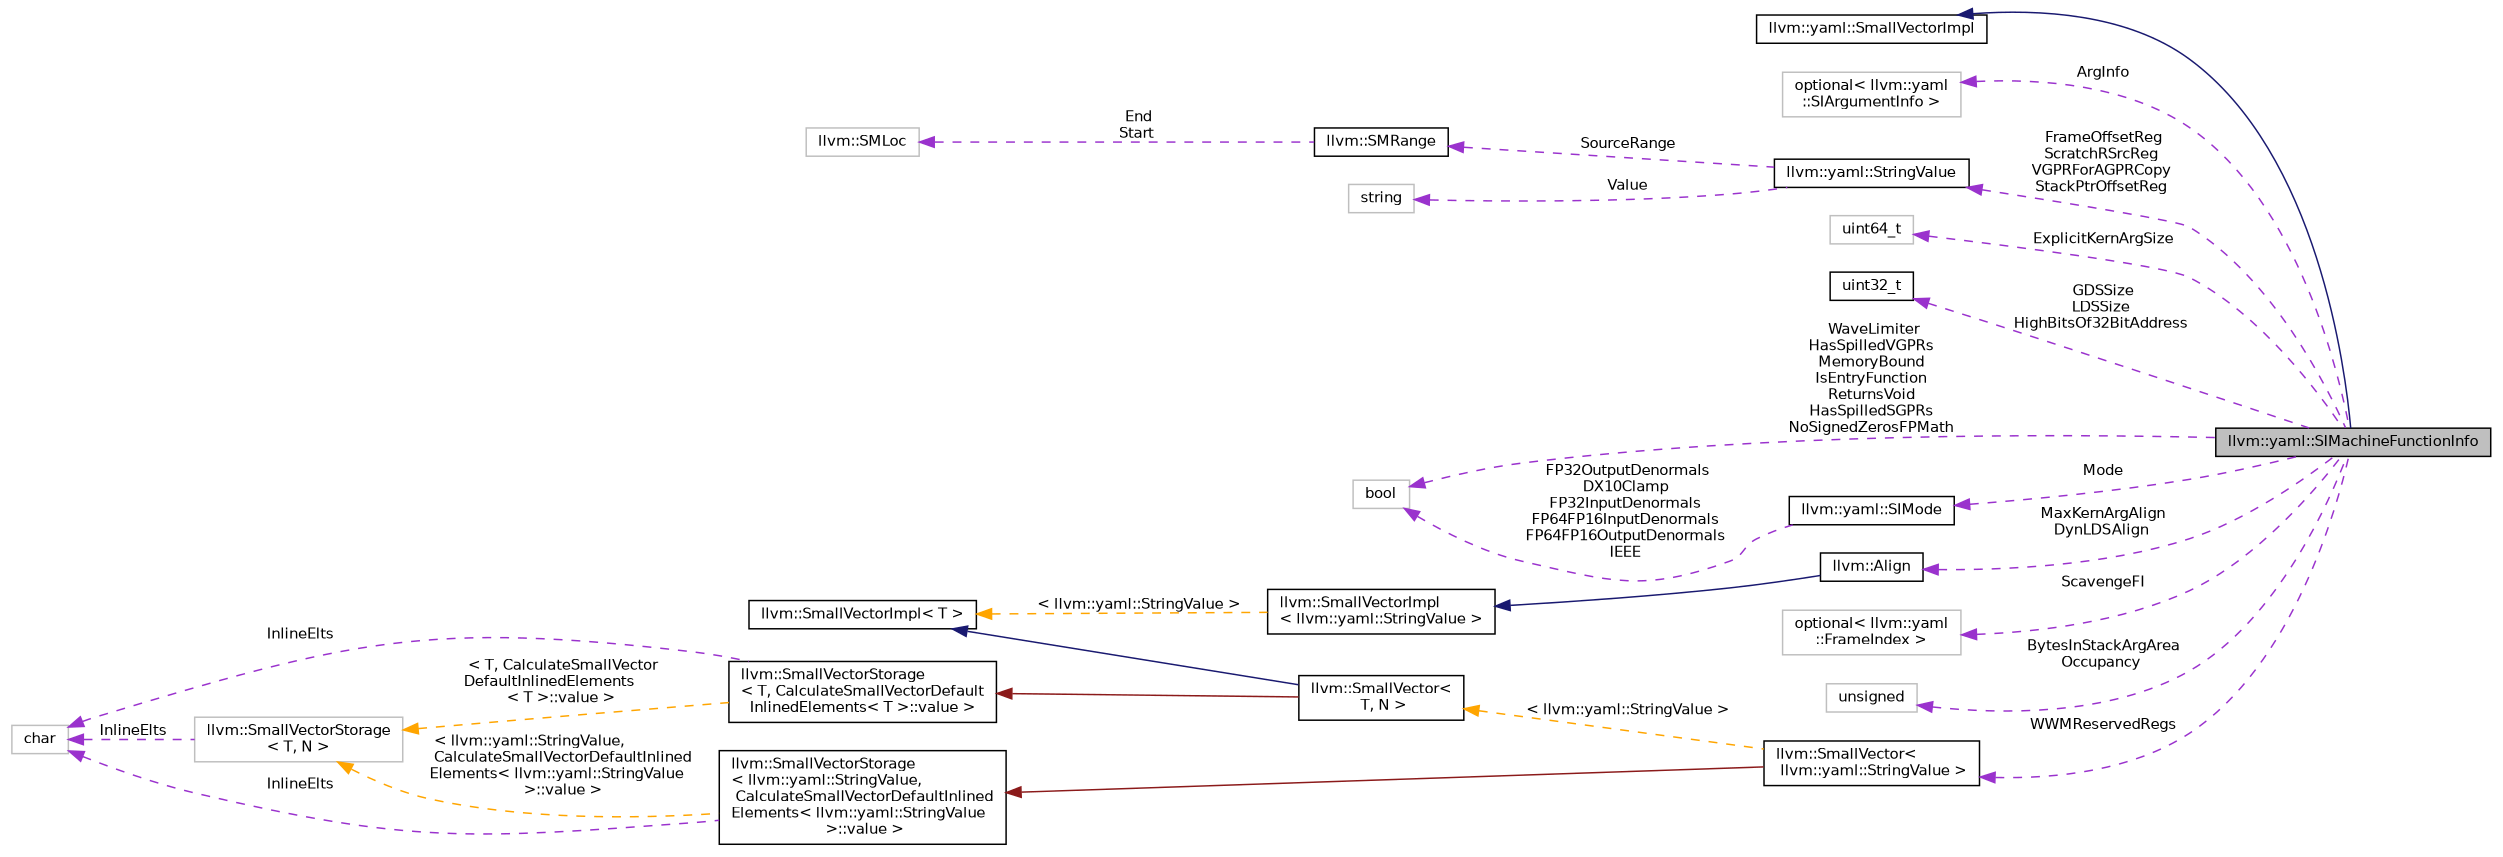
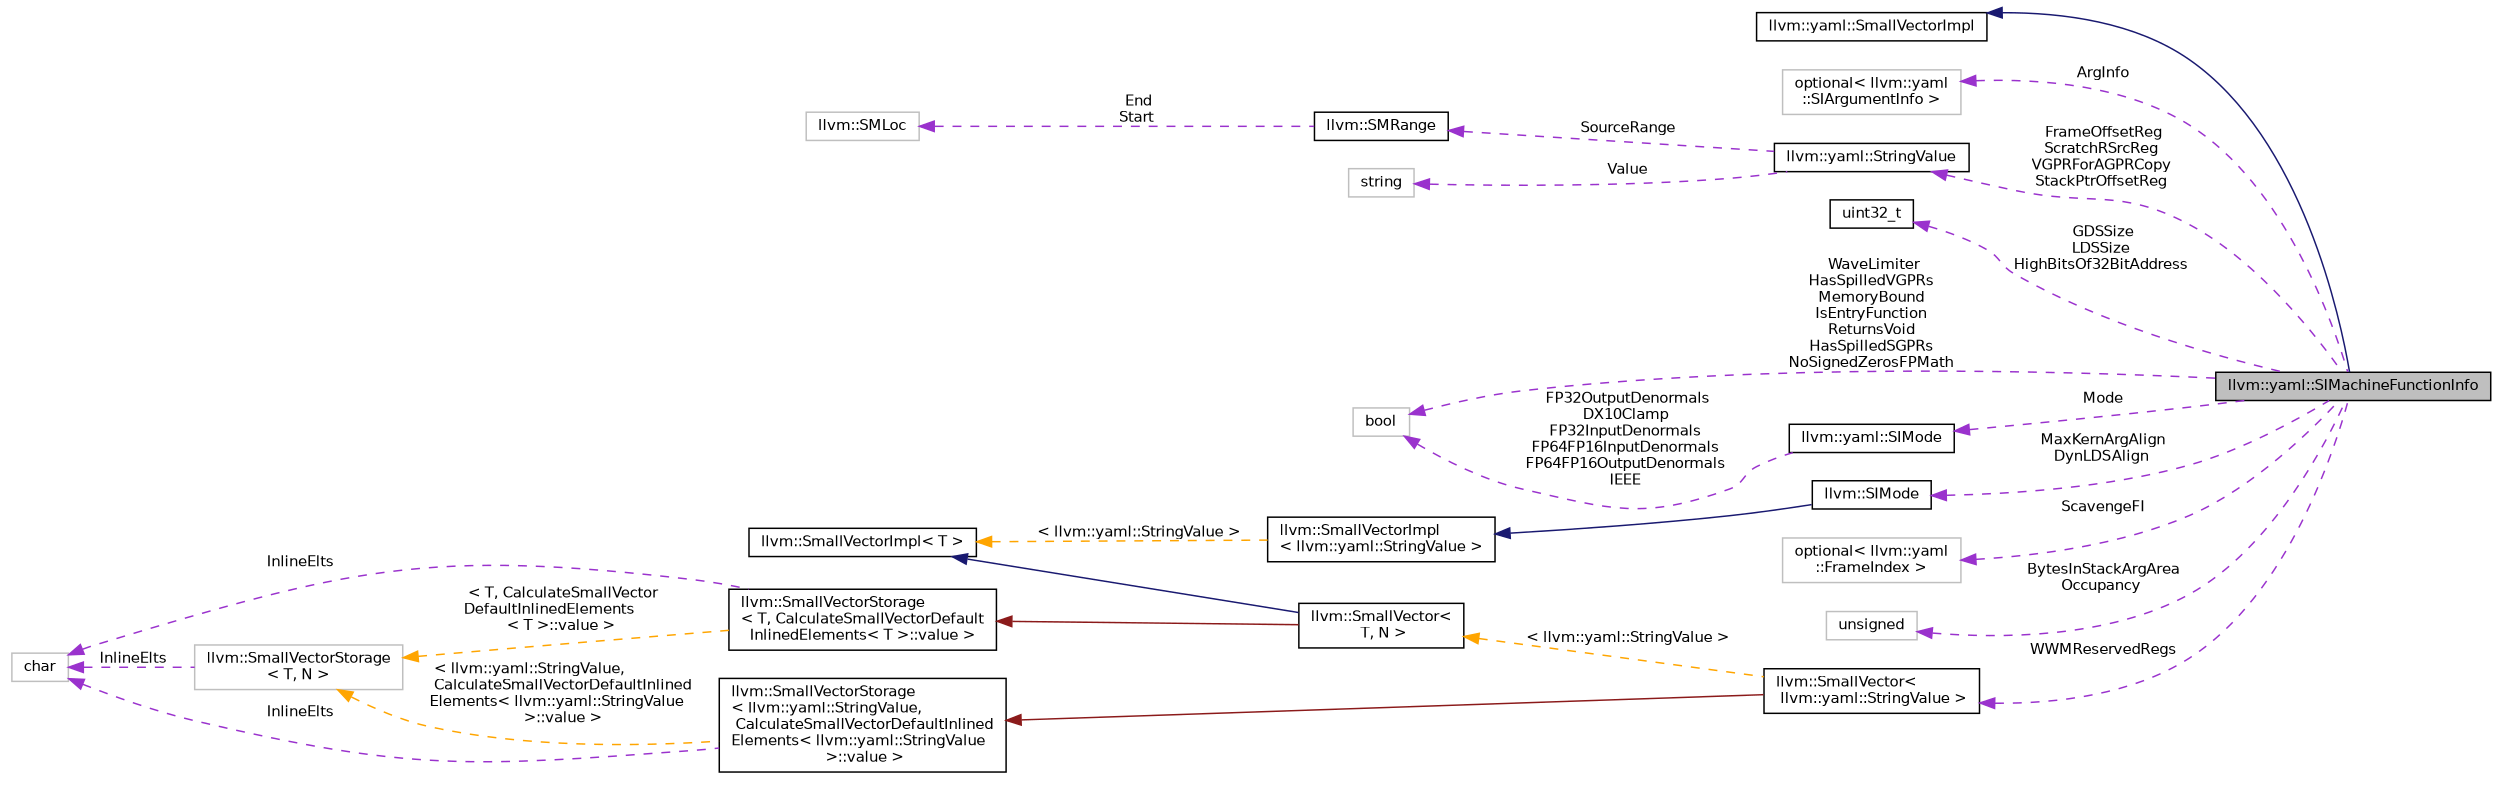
(1872, 230) -> none
(1872, 567) -> (1872, 495)
